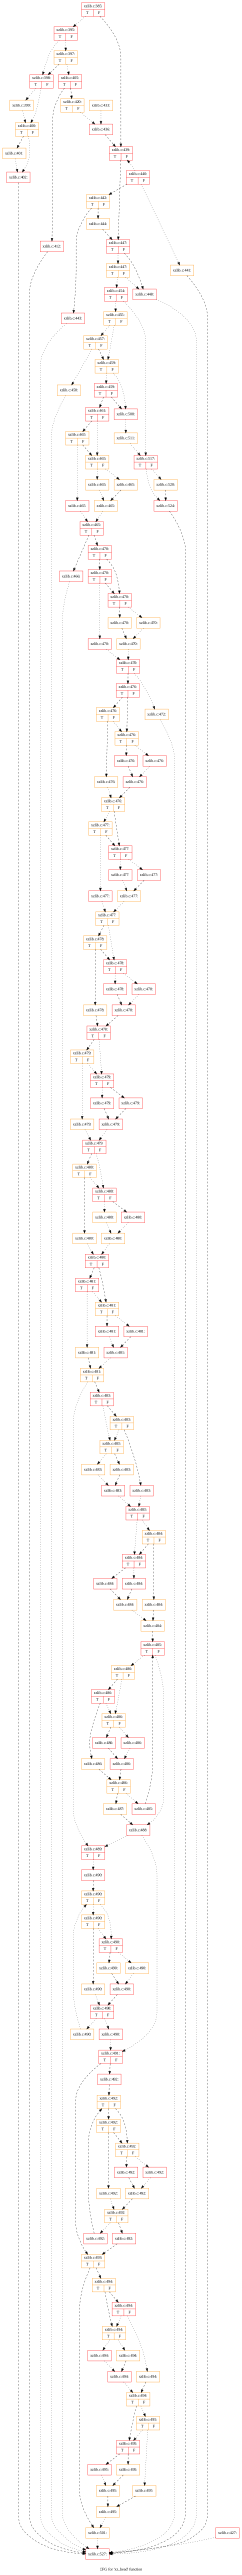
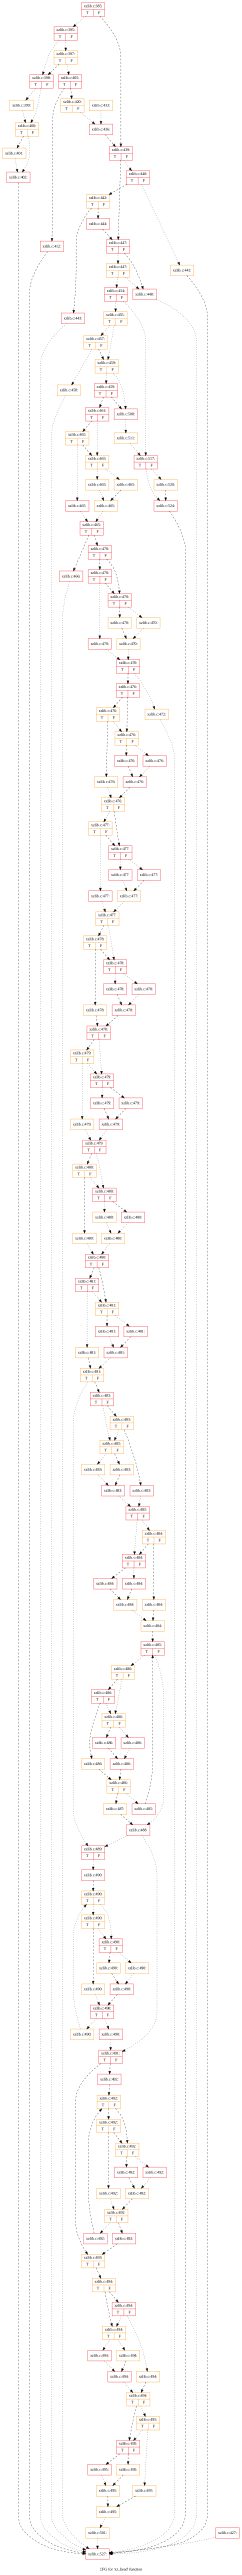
(132, 167) -> (127, 164)
(98, 224) -> (98, 224)
(80, 2397) -> none
